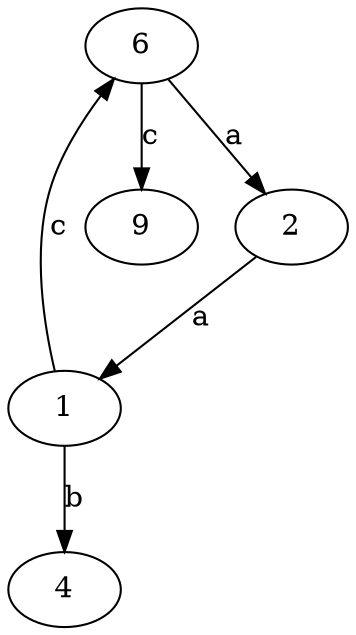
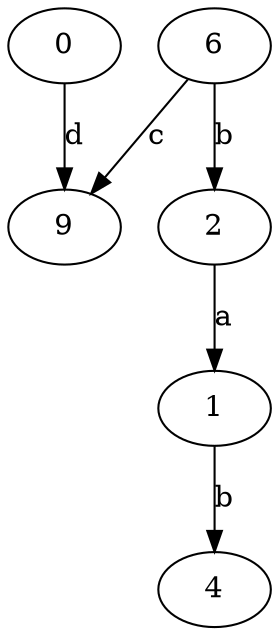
none -> (65, 46)
(234, 136) -> (225, 136)
(43, 227) -> none
